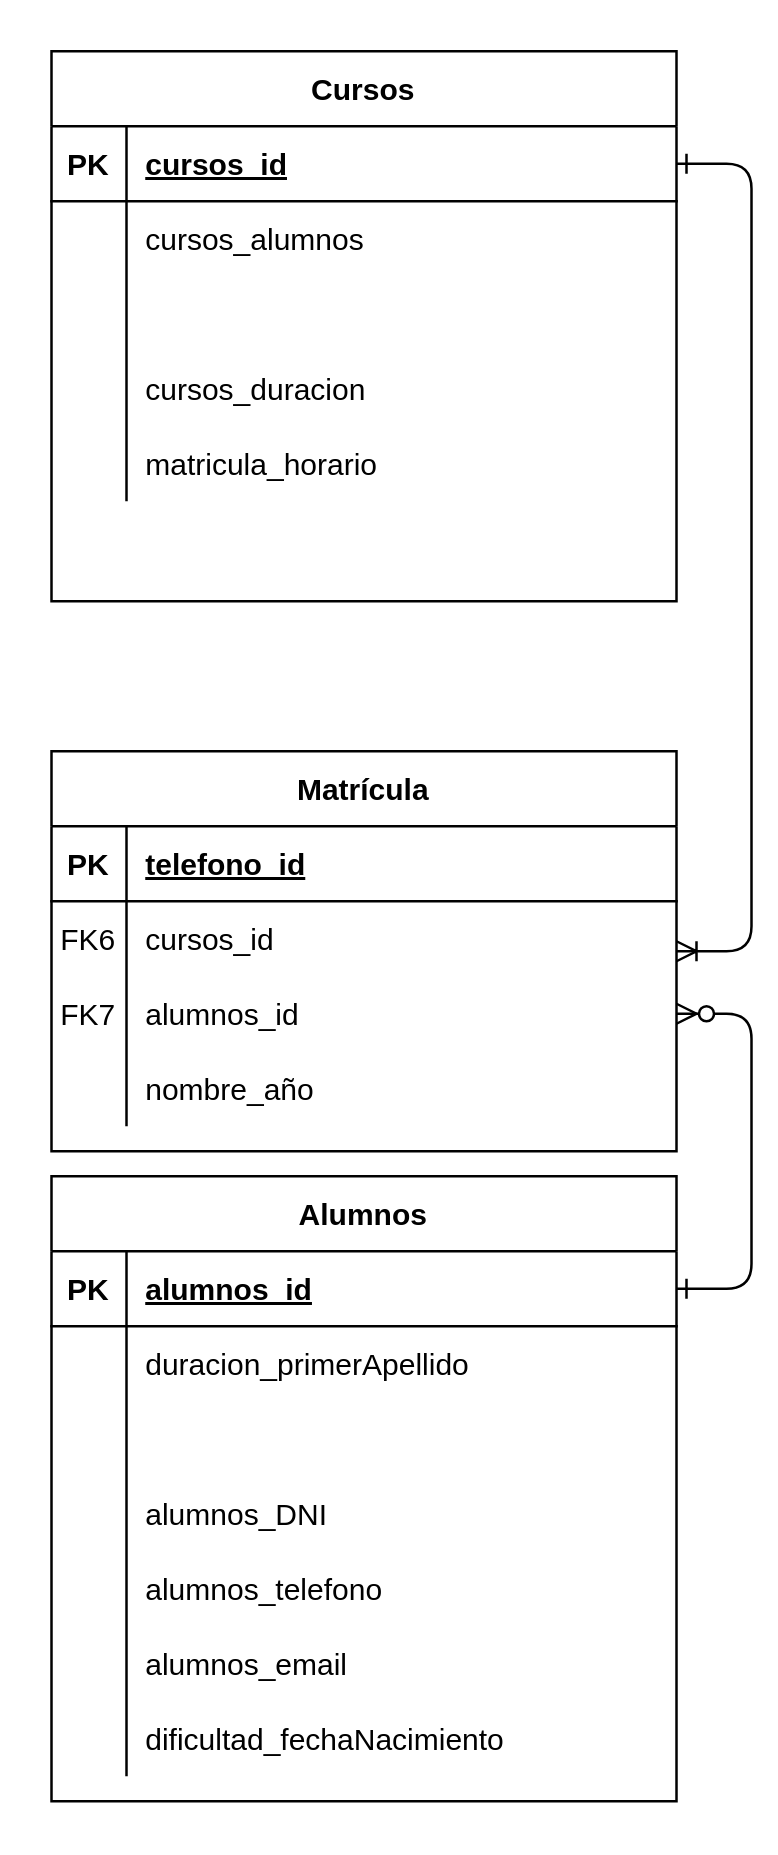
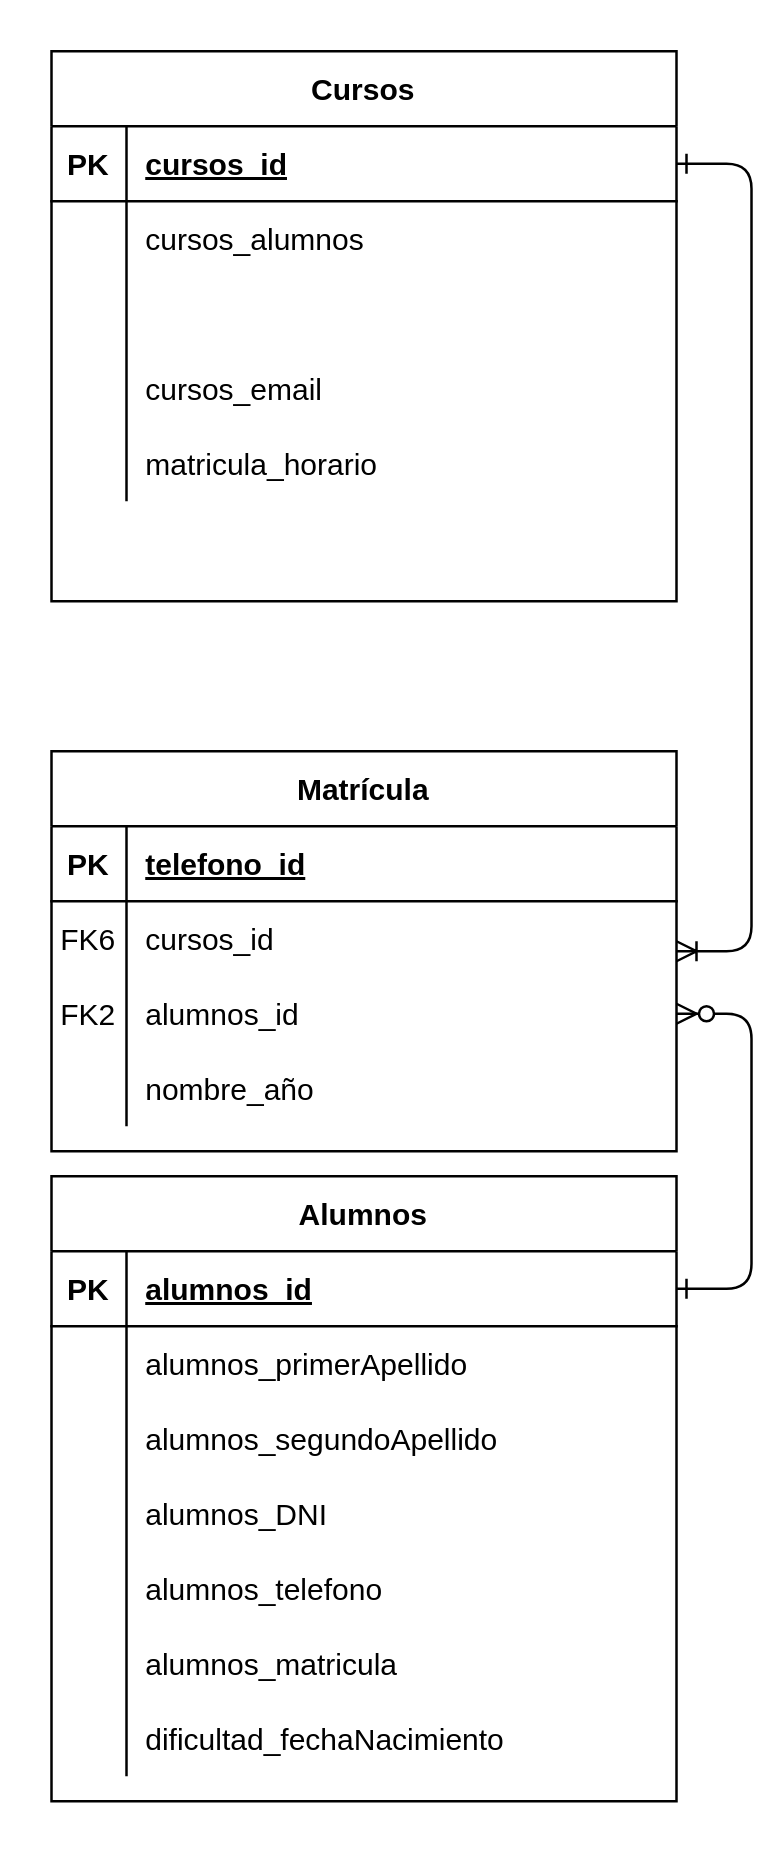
(267, 390) -> (238, 390)
(88, 1015) -> (88, 1015)
(319, 1365) -> (310, 1365)
none -> (401, 1439)
(243, 1665) -> (276, 1665)
